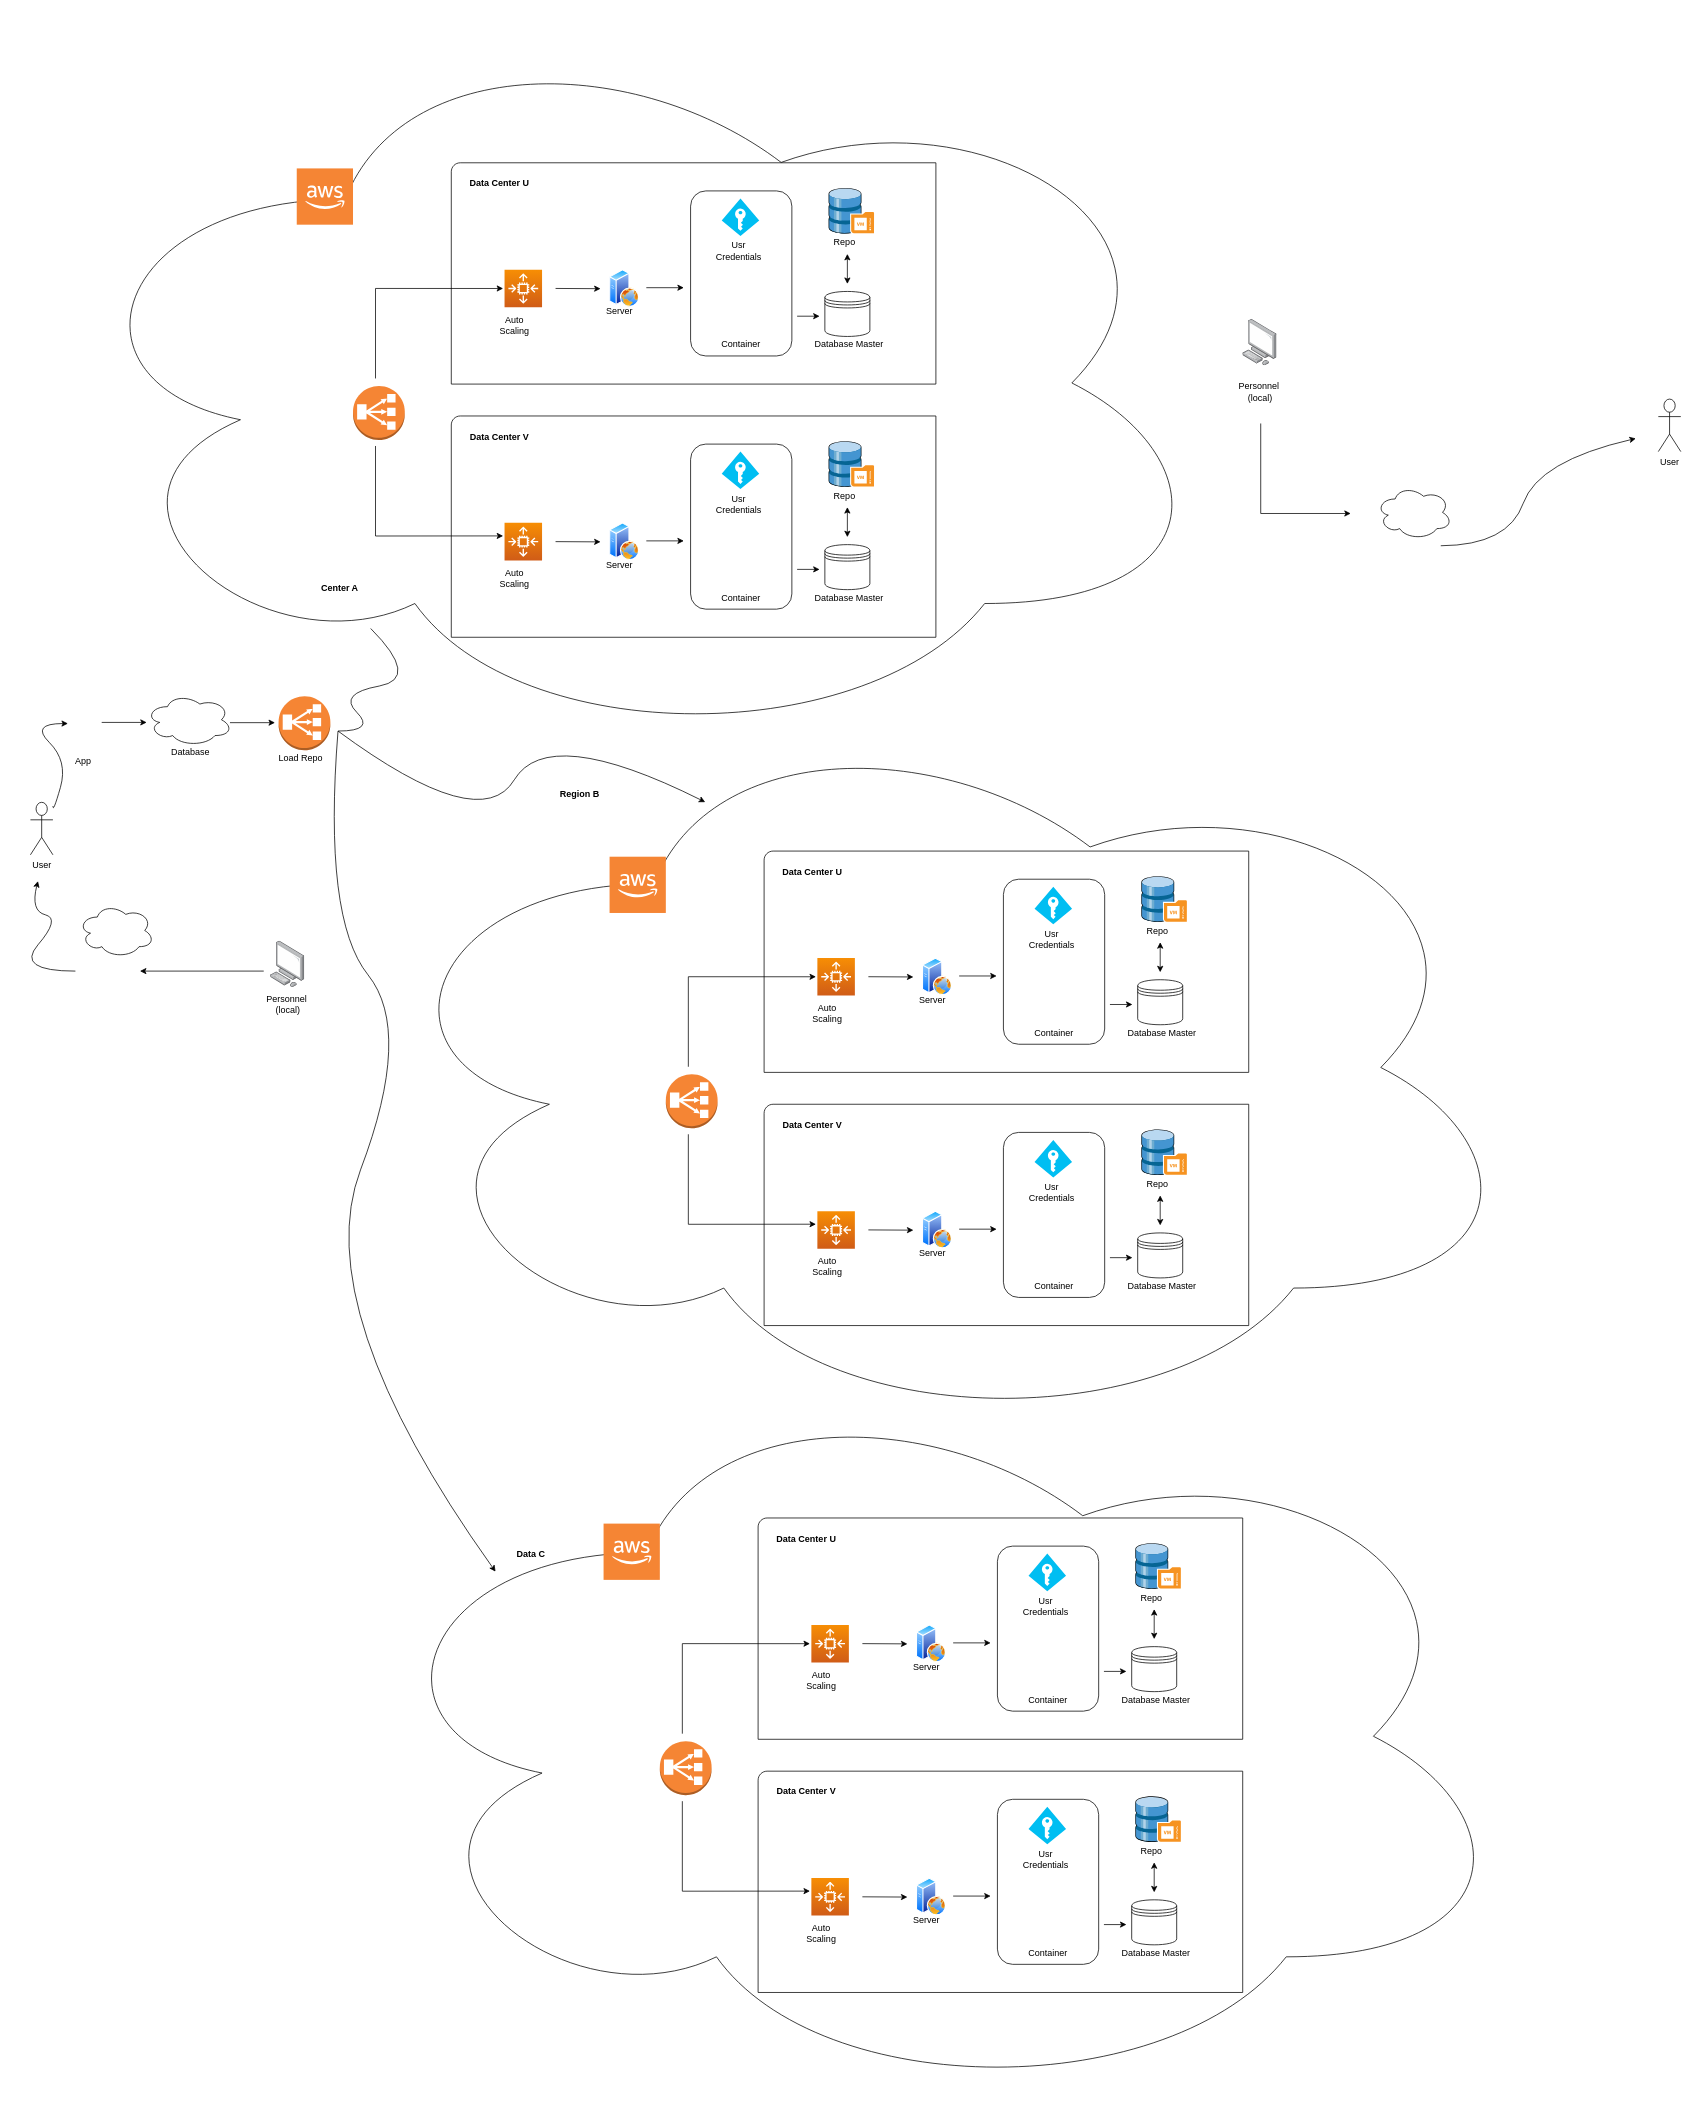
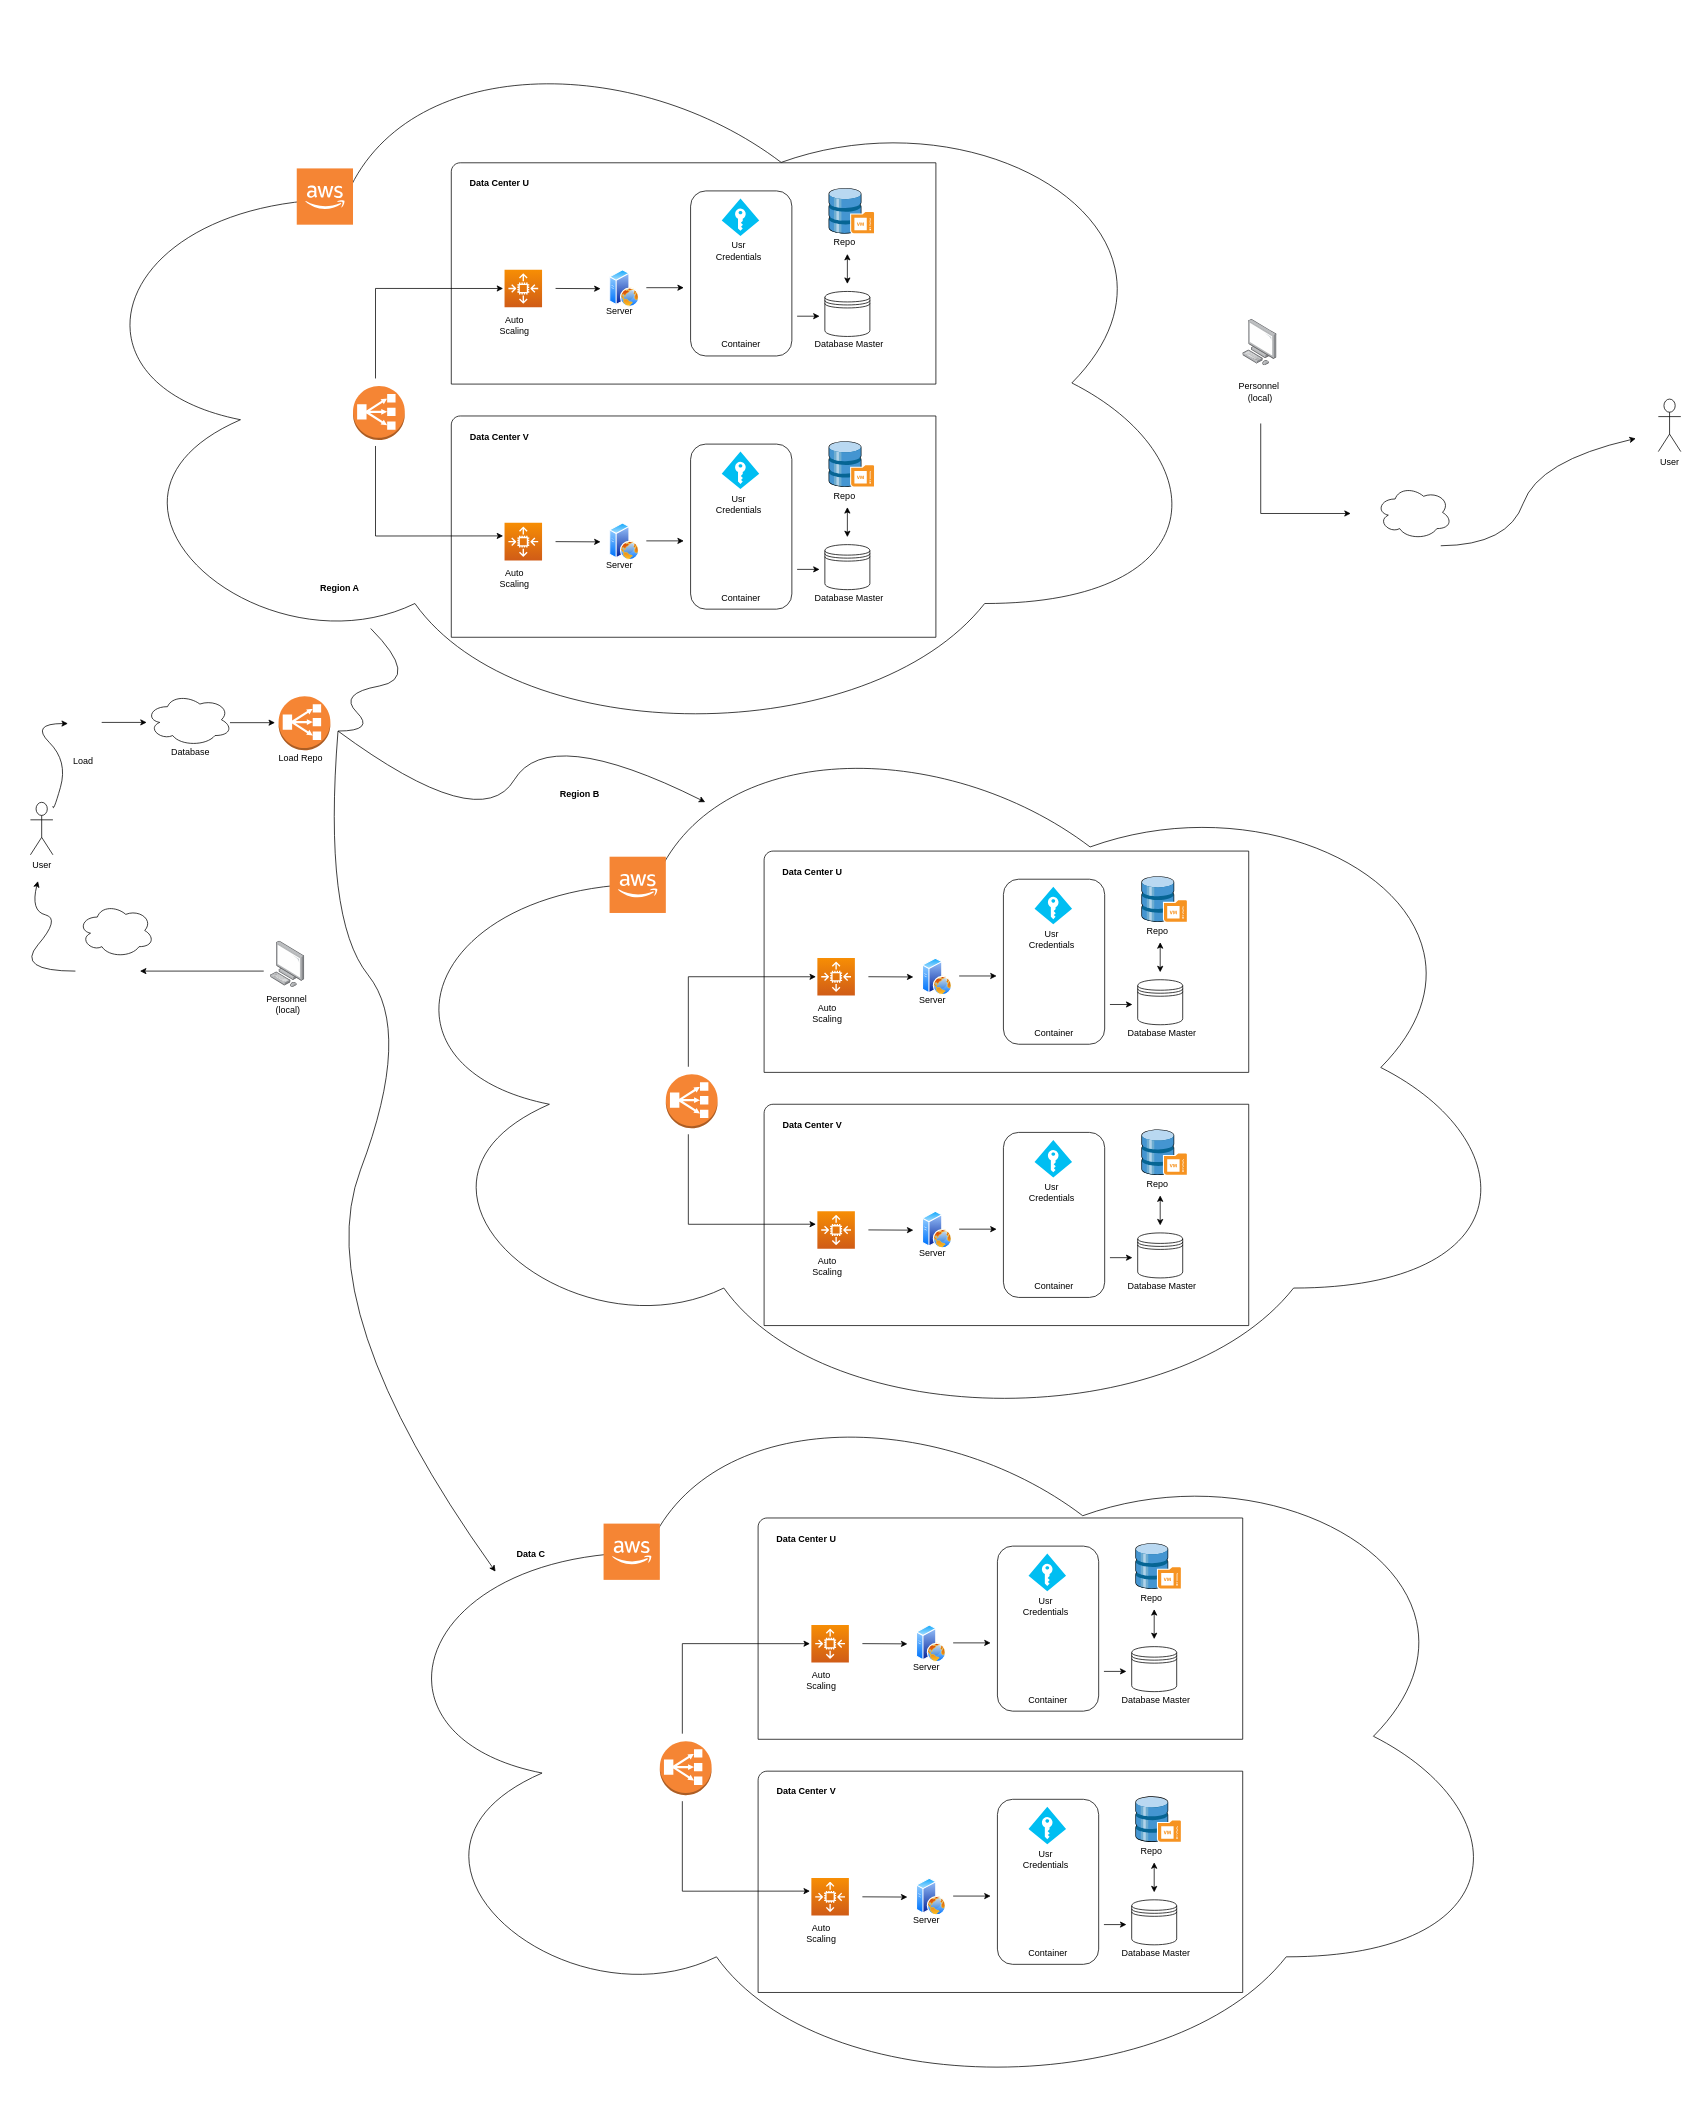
(340, 588) -> (340, 588)
(83, 761) -> (83, 761)
